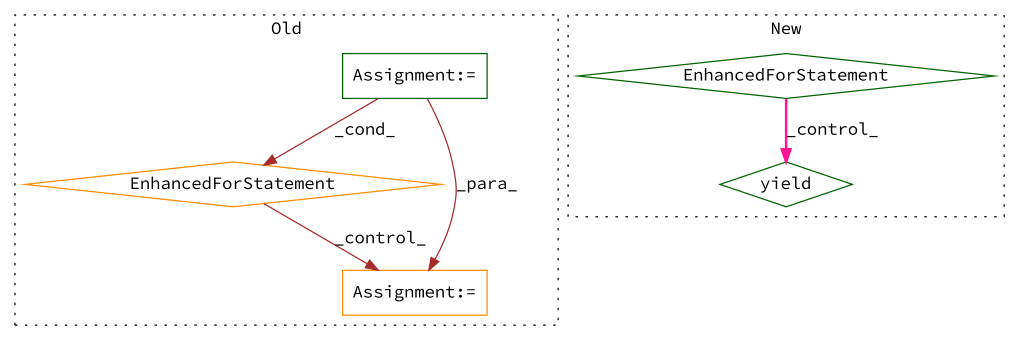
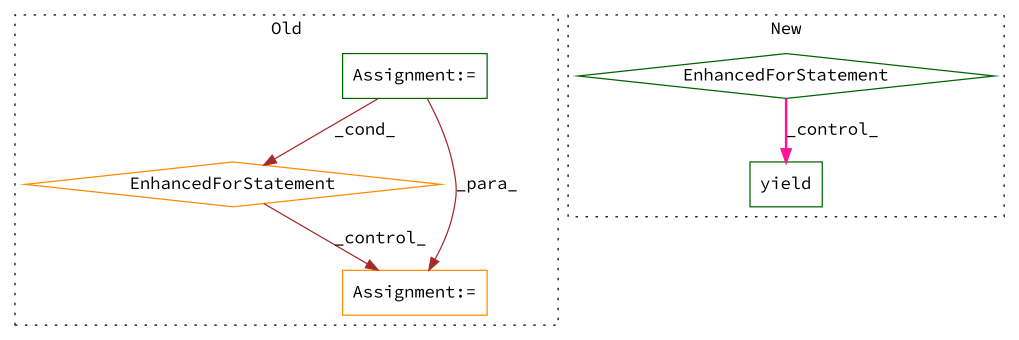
(786, 184) -> (786, 184)
